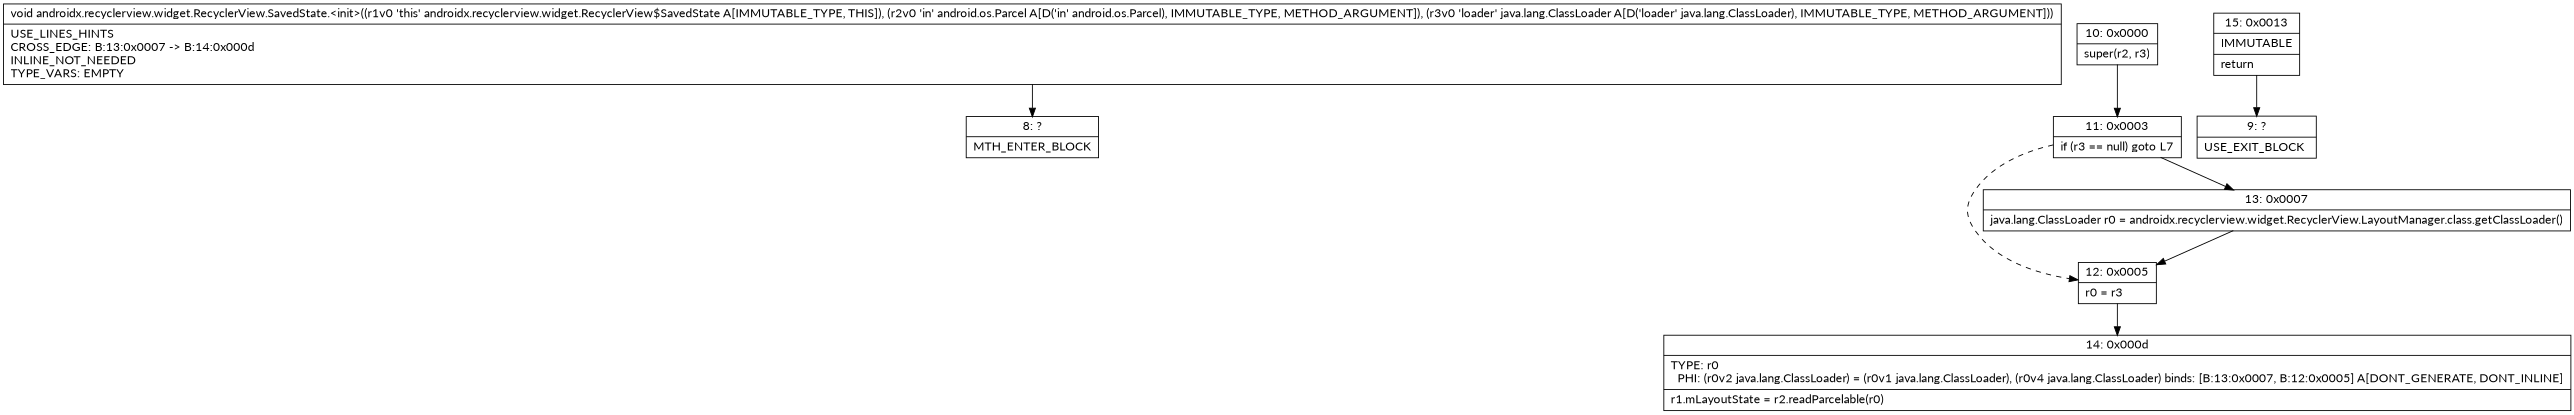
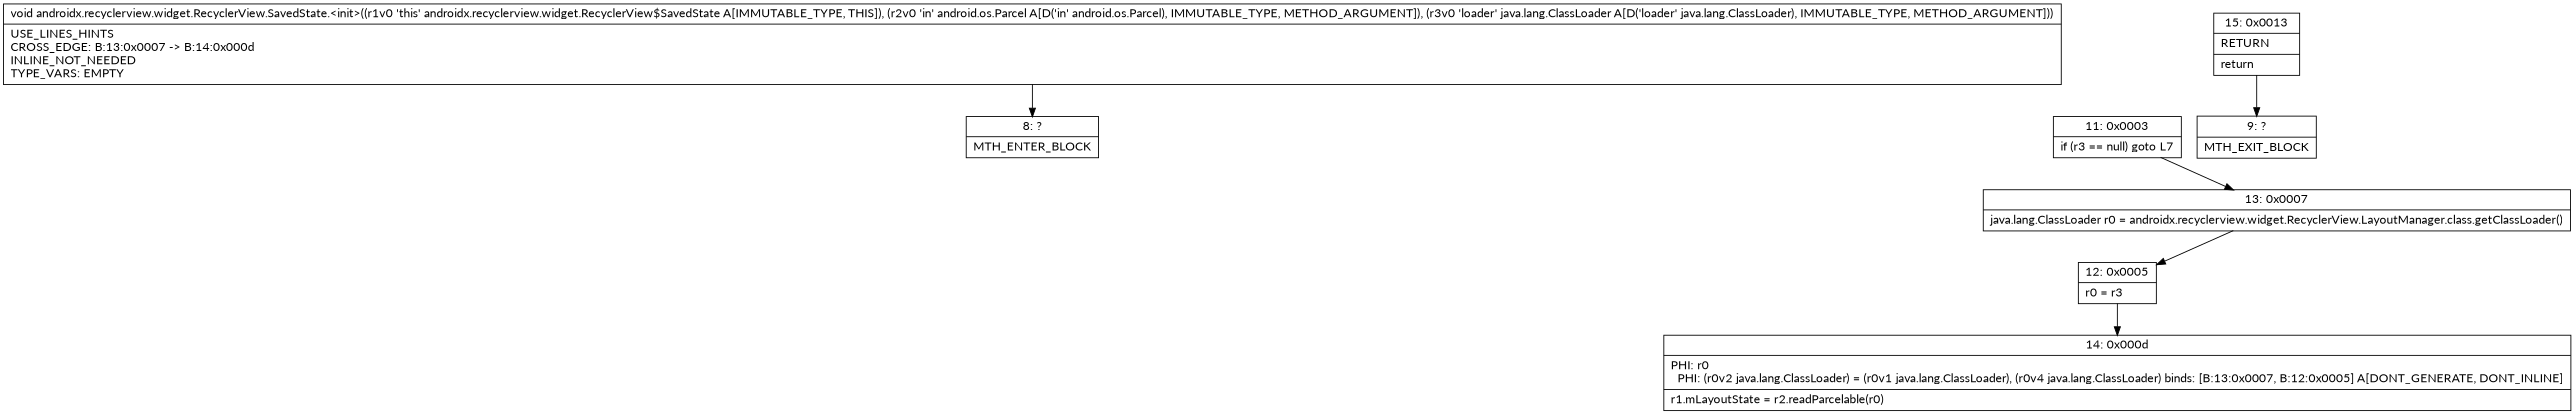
(2257, 43) -> (2245, 43)
(2117, 44) -> none
(2255, 147) -> (2257, 147)
(1969, 218) -> none
(1697, 365) -> (1692, 365)
